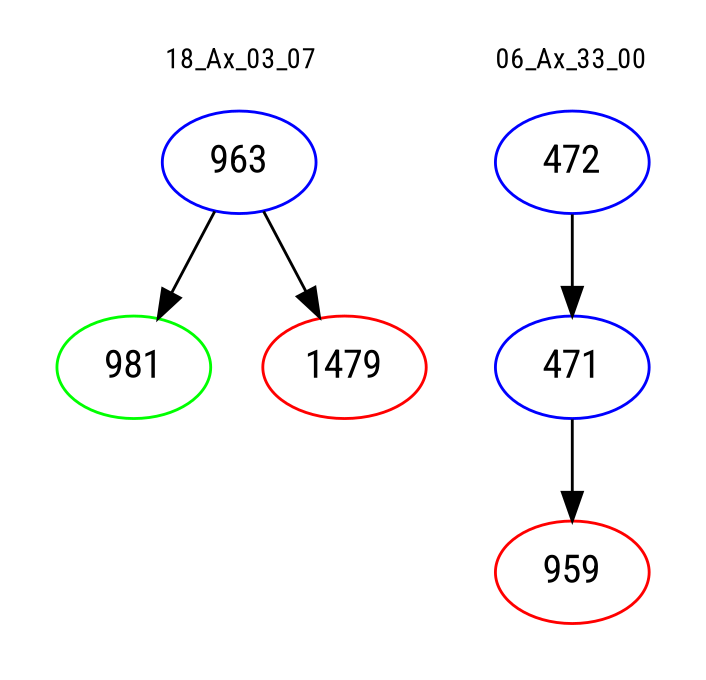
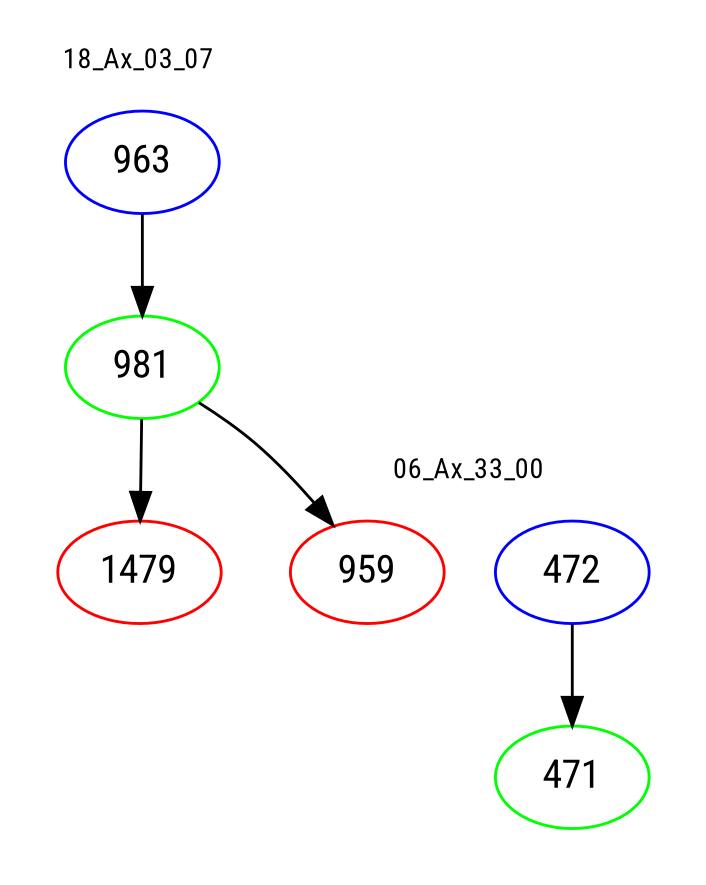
(285, 251) -> (141, 456)
(572, 367) -> (572, 777)
(572, 456) -> (285, 472)
